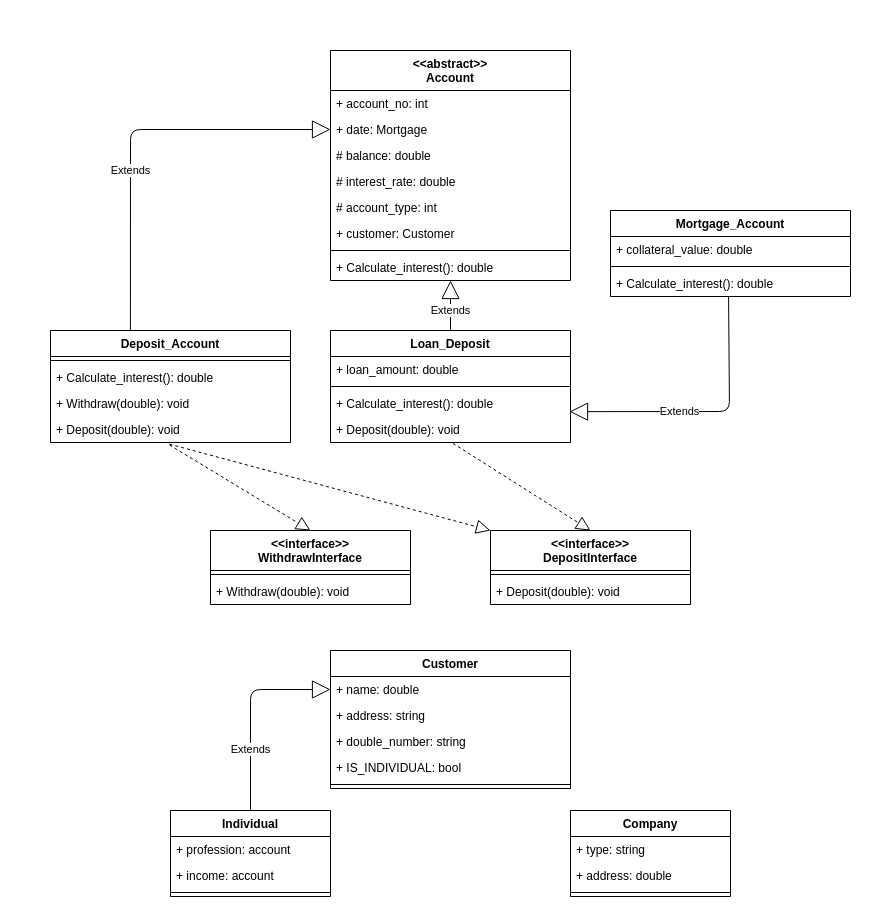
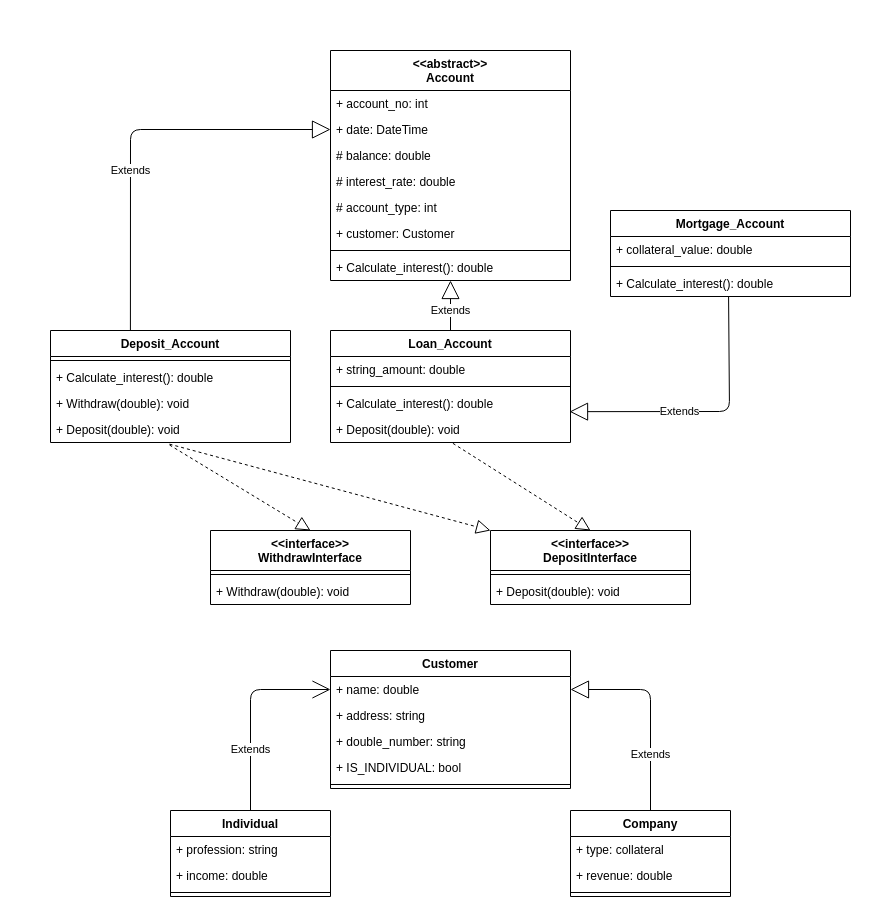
(385, 130) -> (384, 130)
(450, 344) -> (450, 344)
(399, 370) -> (405, 370)
(311, 690) -> (319, 690)
none -> (651, 725)
(240, 850) -> (235, 850)
(617, 850) -> (627, 850)
(227, 876) -> (222, 876)
(627, 876) -> (627, 876)
